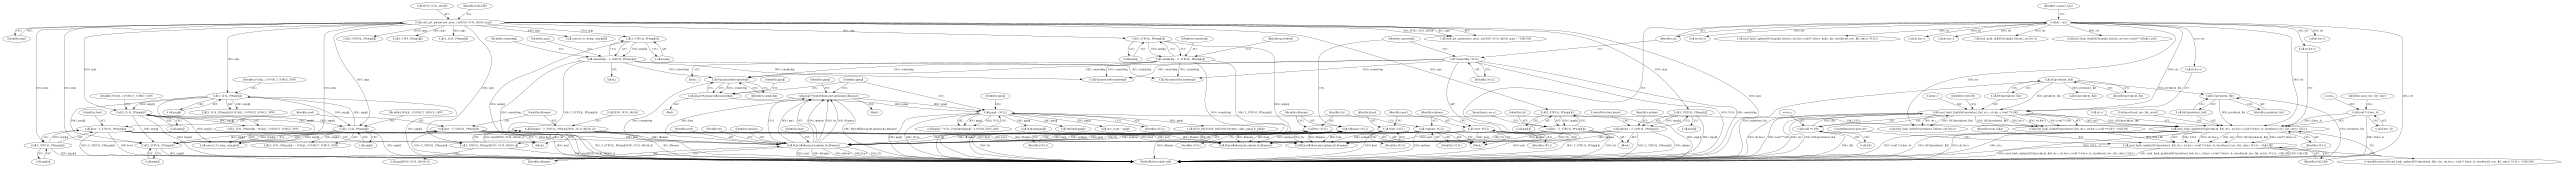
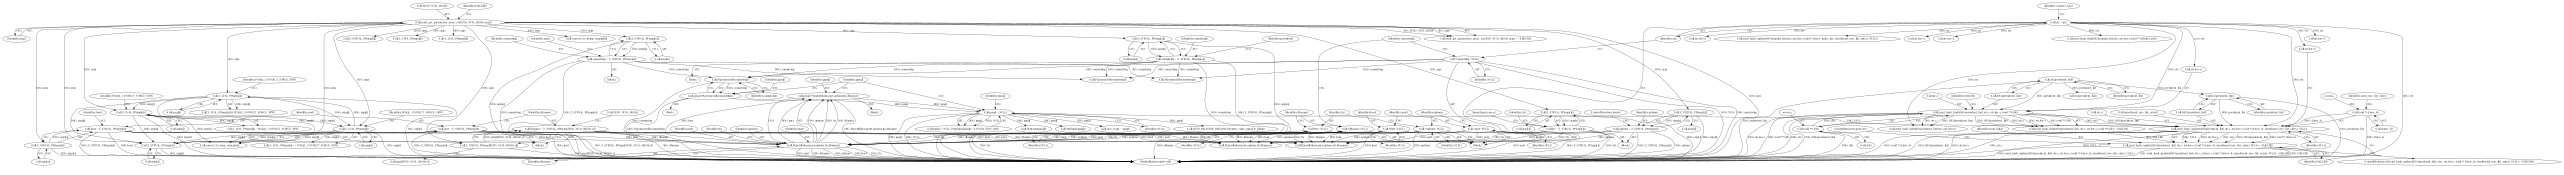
(2005, 39) -> none
(559, 137) -> (559, 137)
none -> (794, 155)
